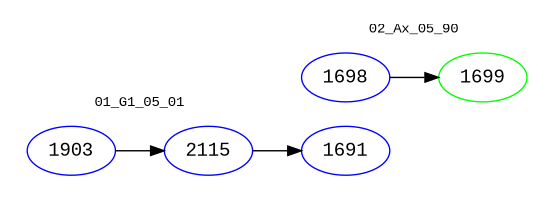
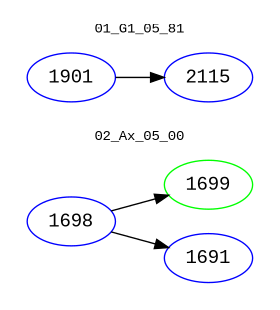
(414, 29) -> (140, 137)
(140, 103) -> (140, 29)
(71, 151) -> (71, 77)
(272, 151) -> (133, 238)
